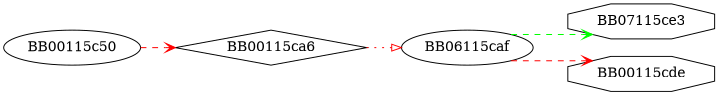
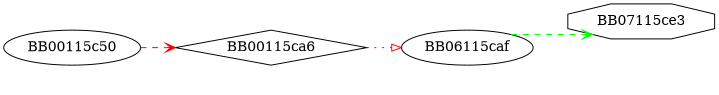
(641, 74) -> none
